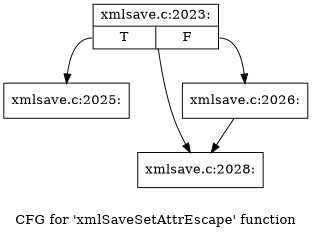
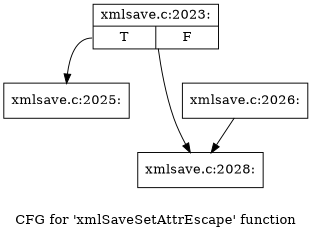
(238, 51) -> none
